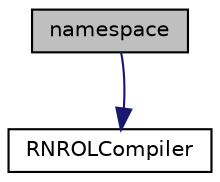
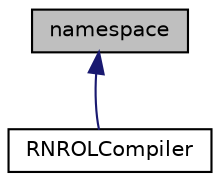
(124, 80) -> (96, 102)
